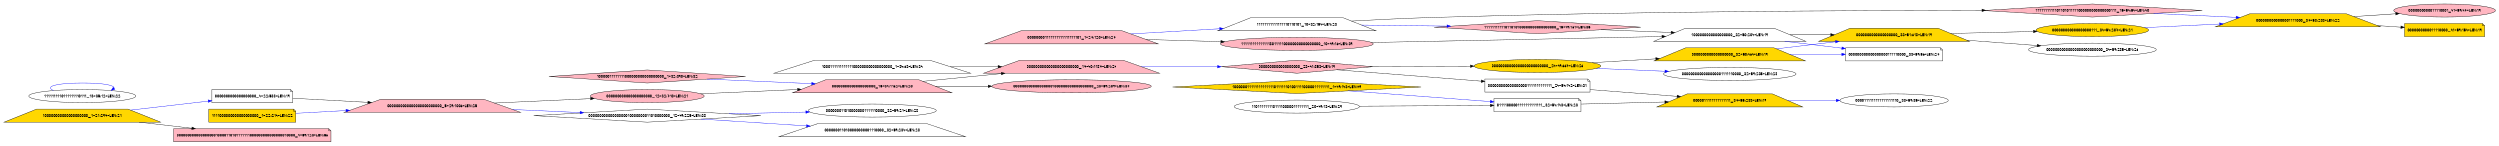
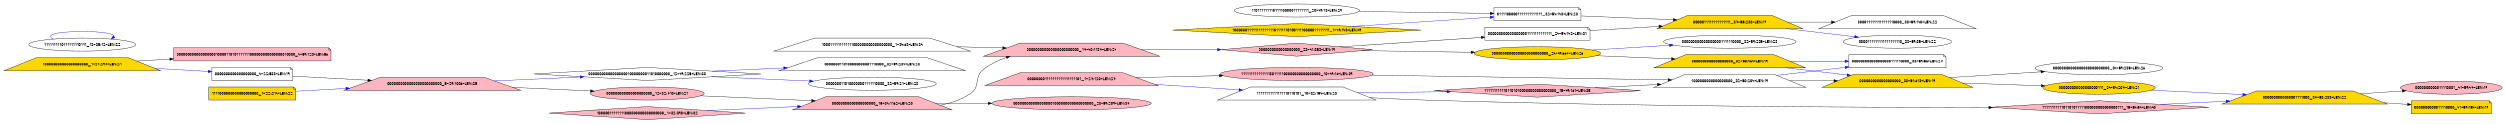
none -> (1897, 22)
